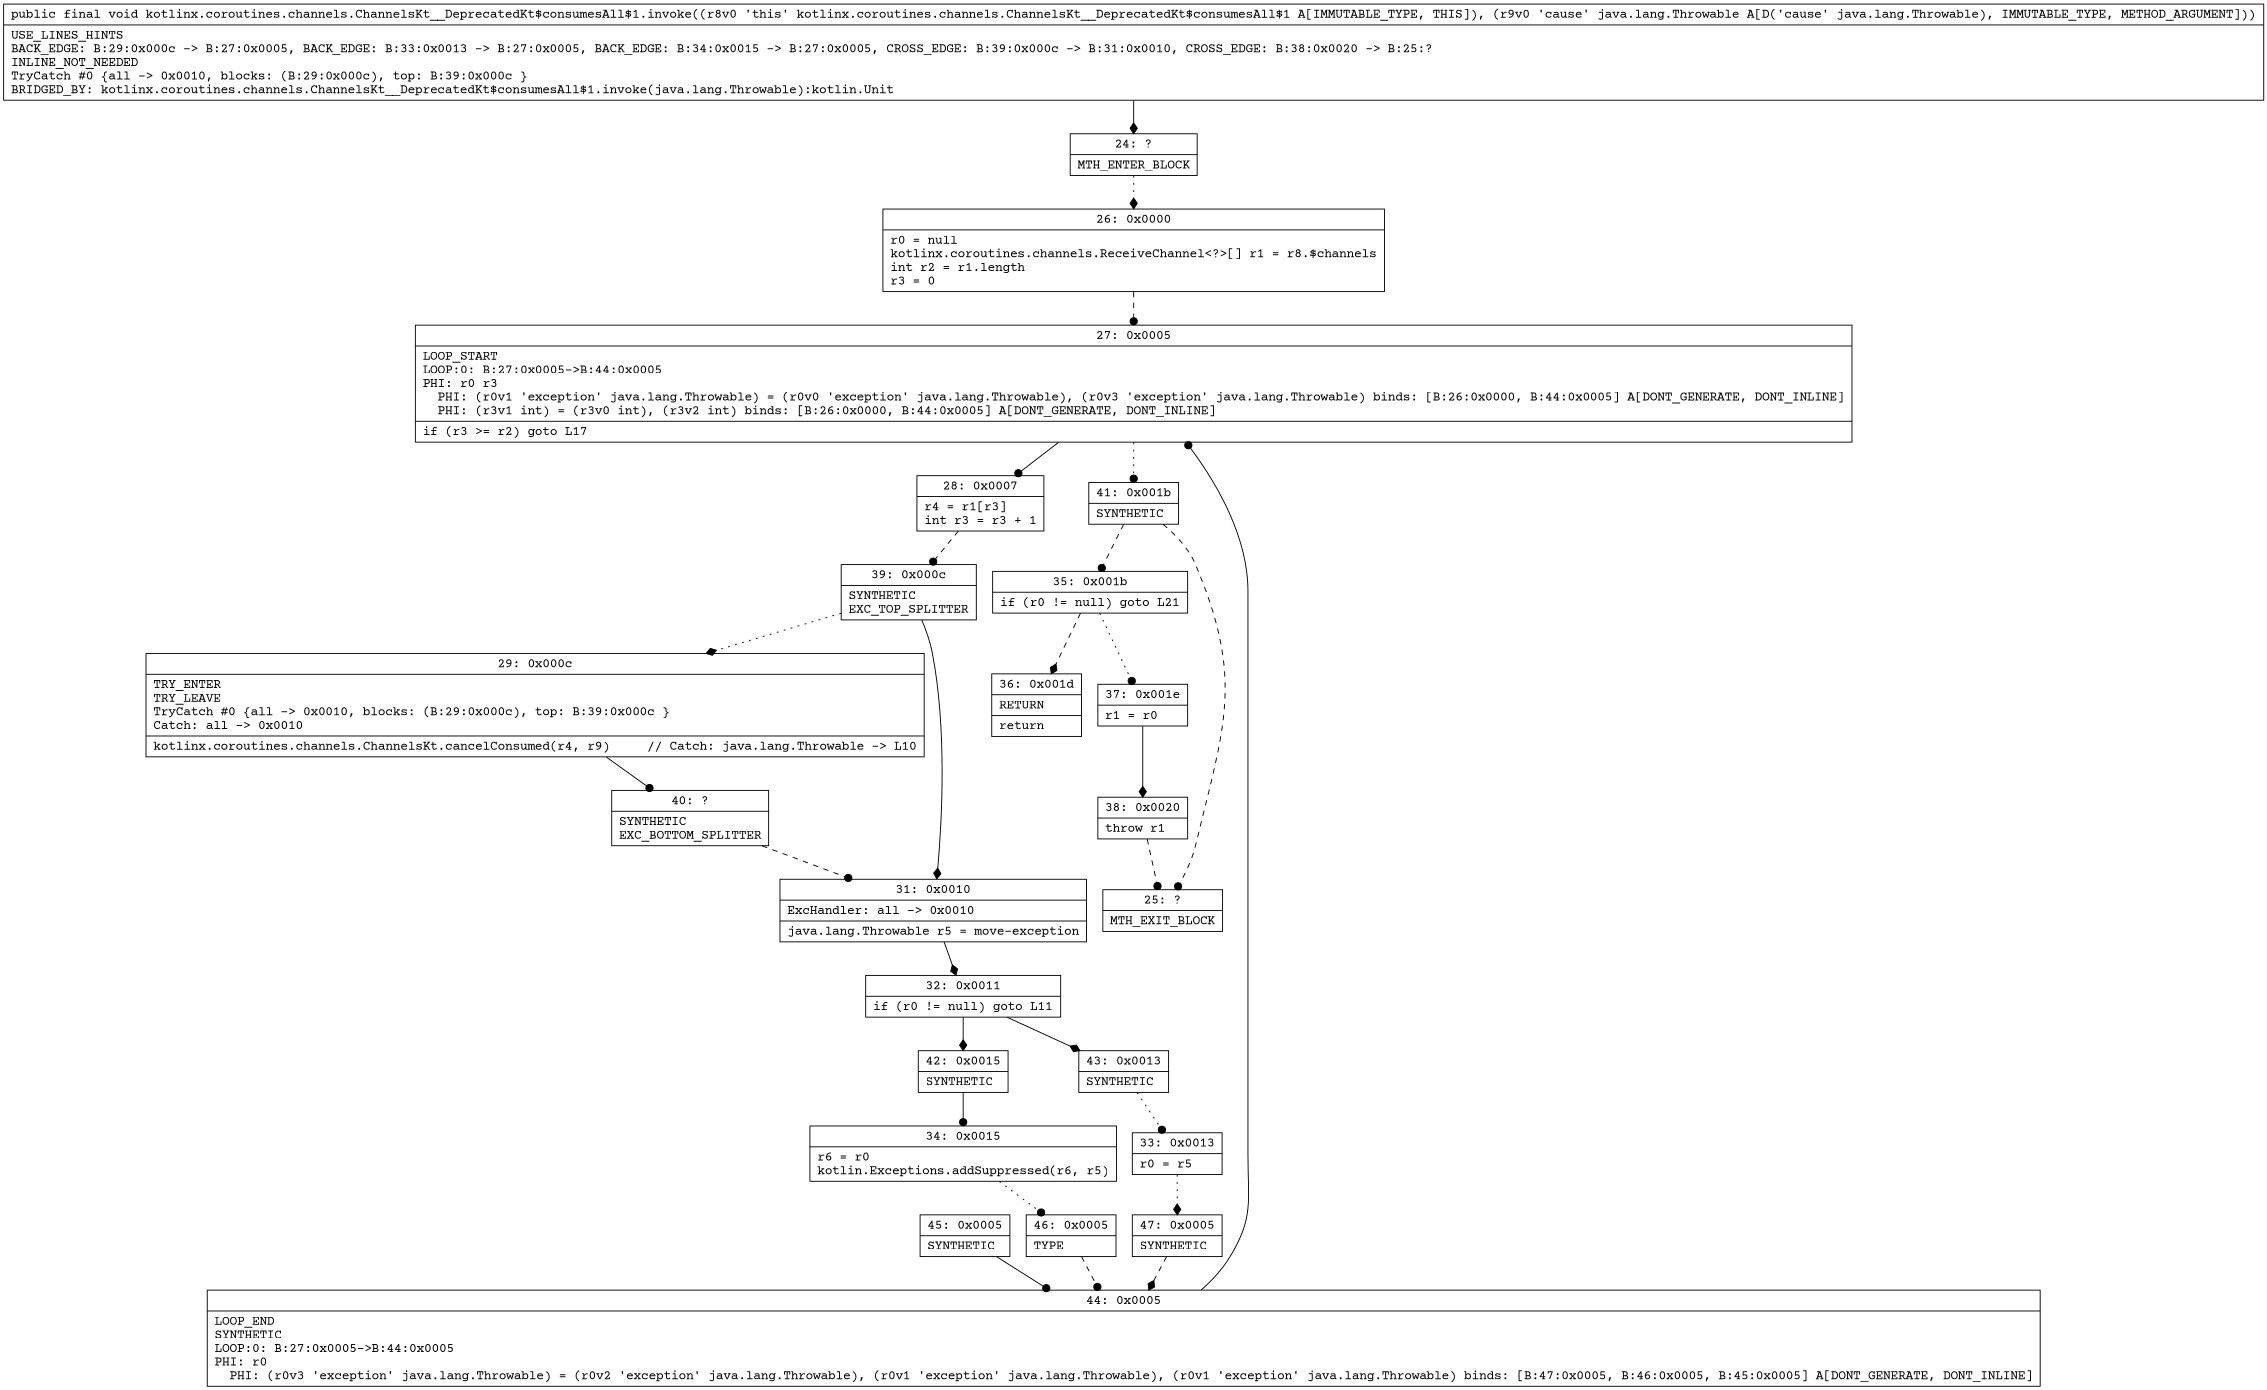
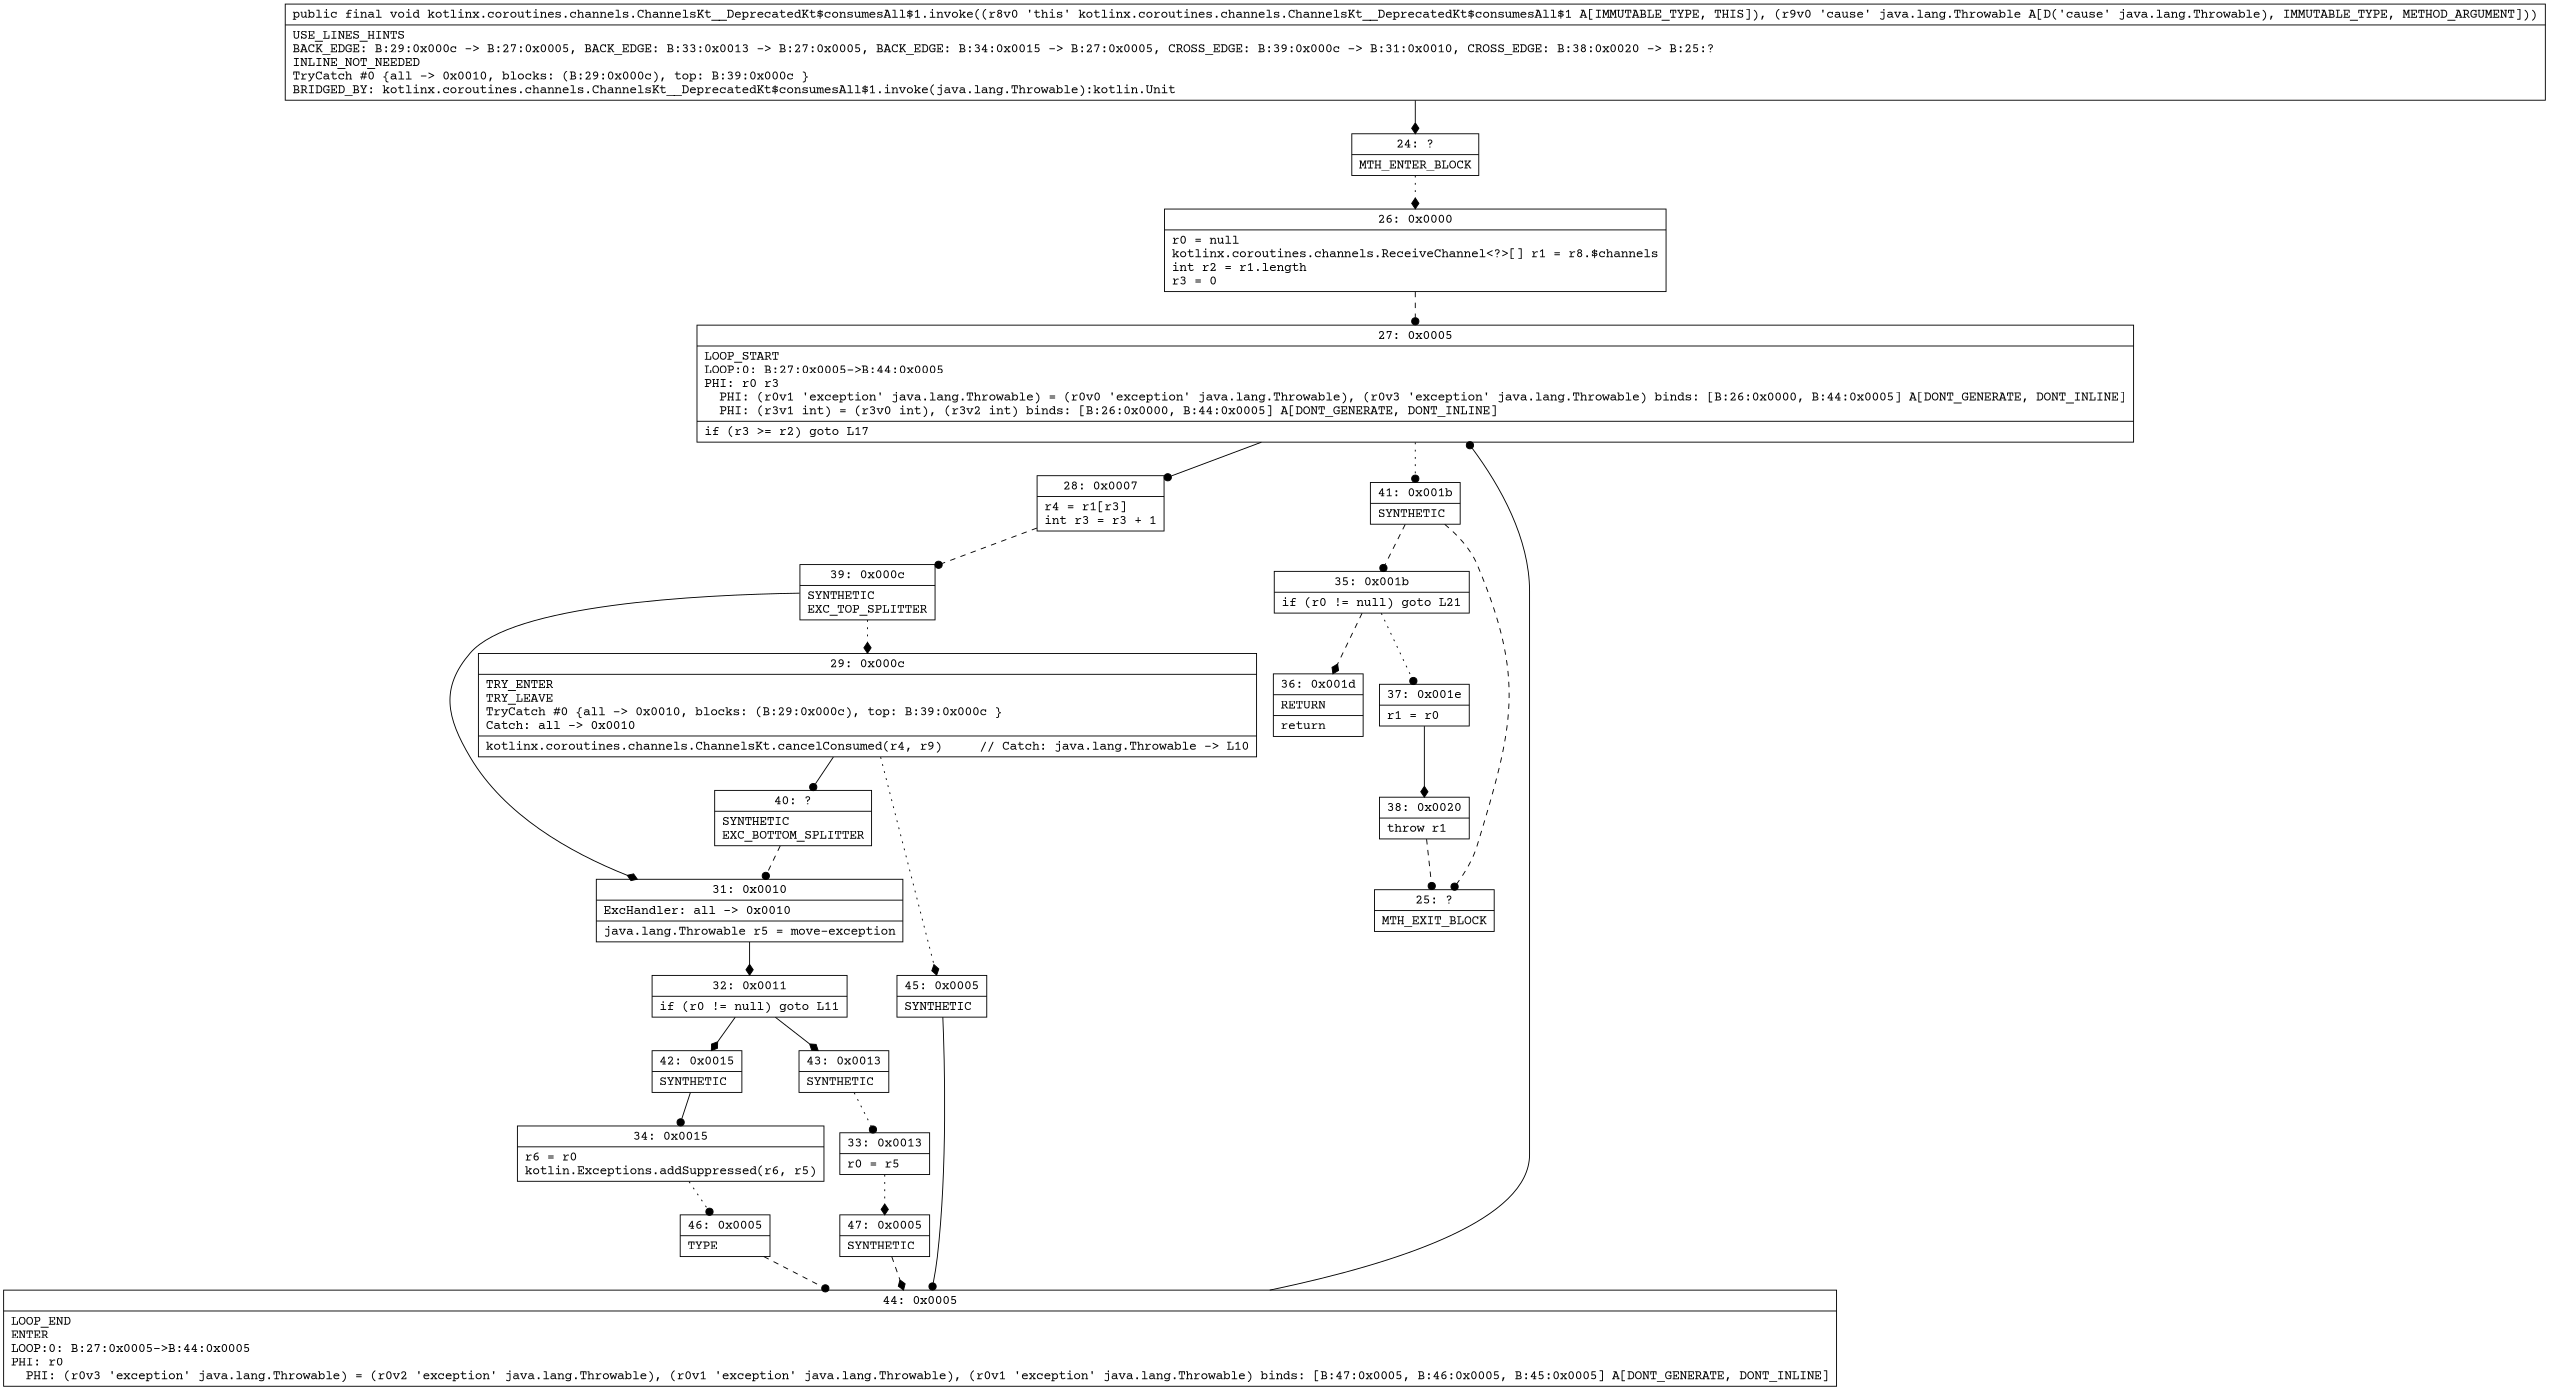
none -> (907, 861)
(249, 1335) -> (30, 1335)
